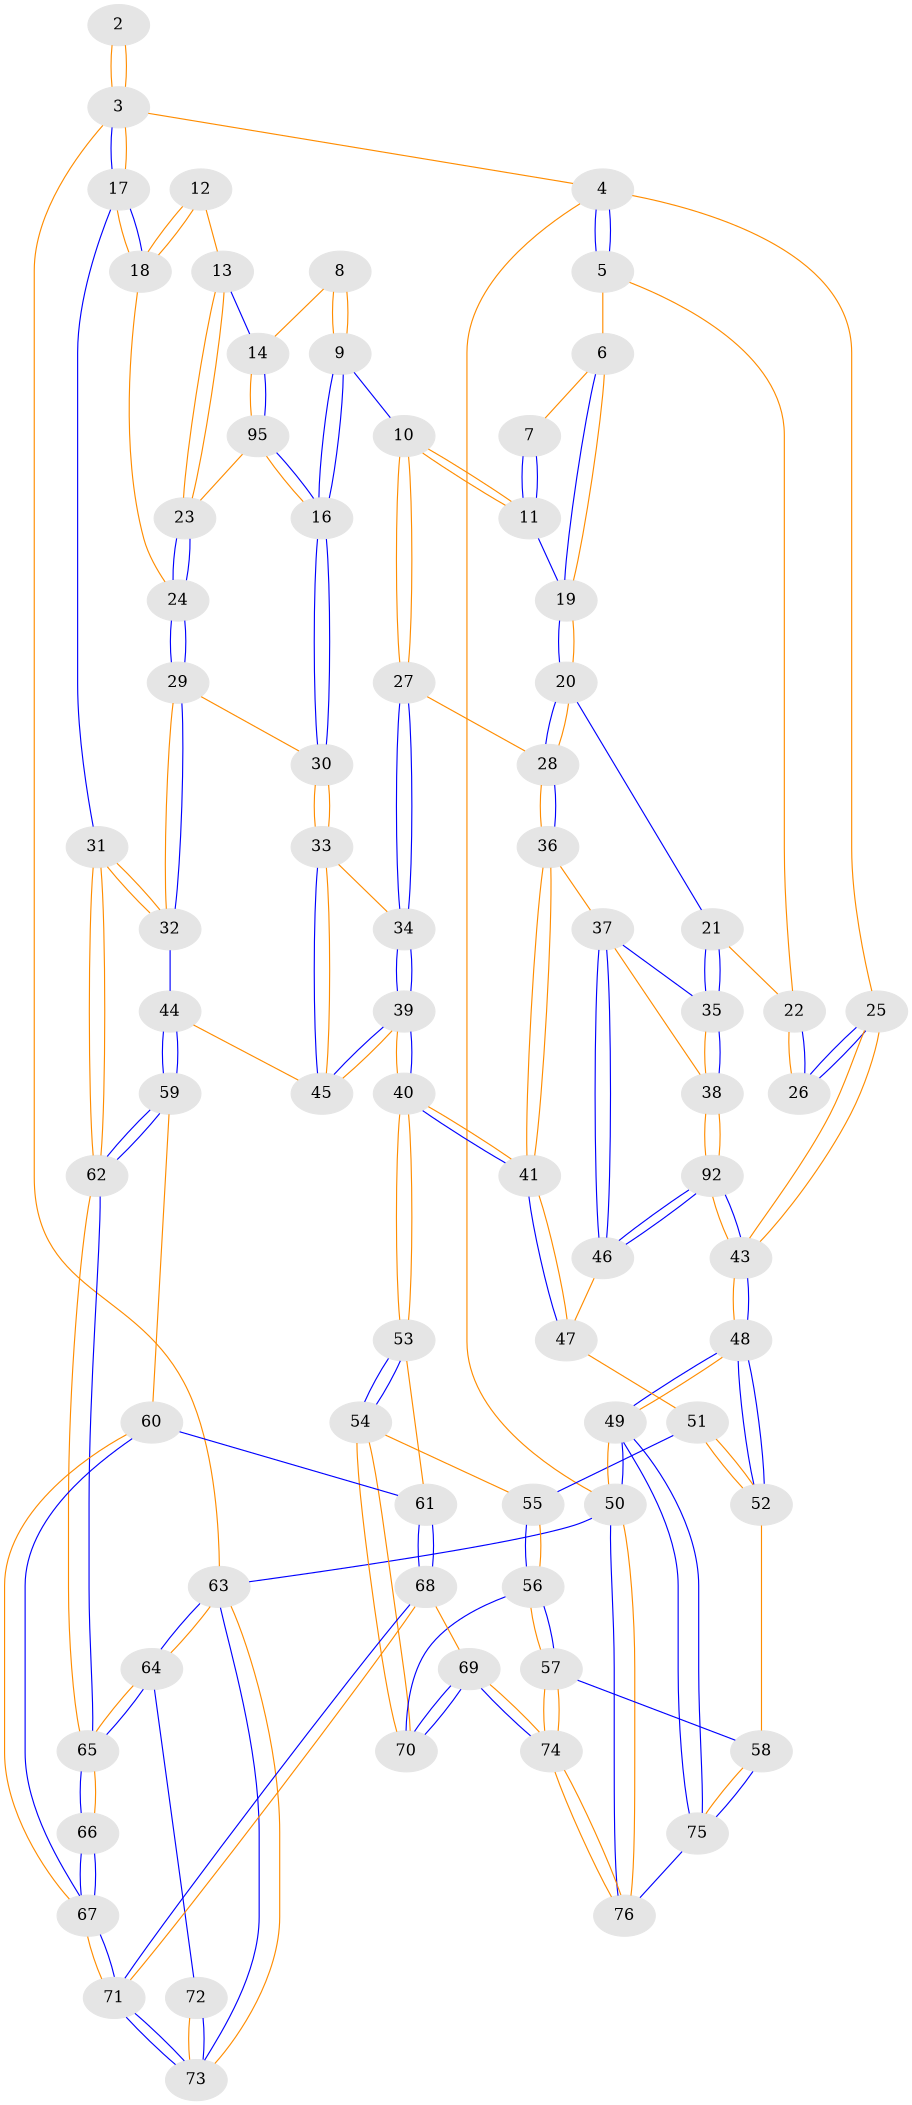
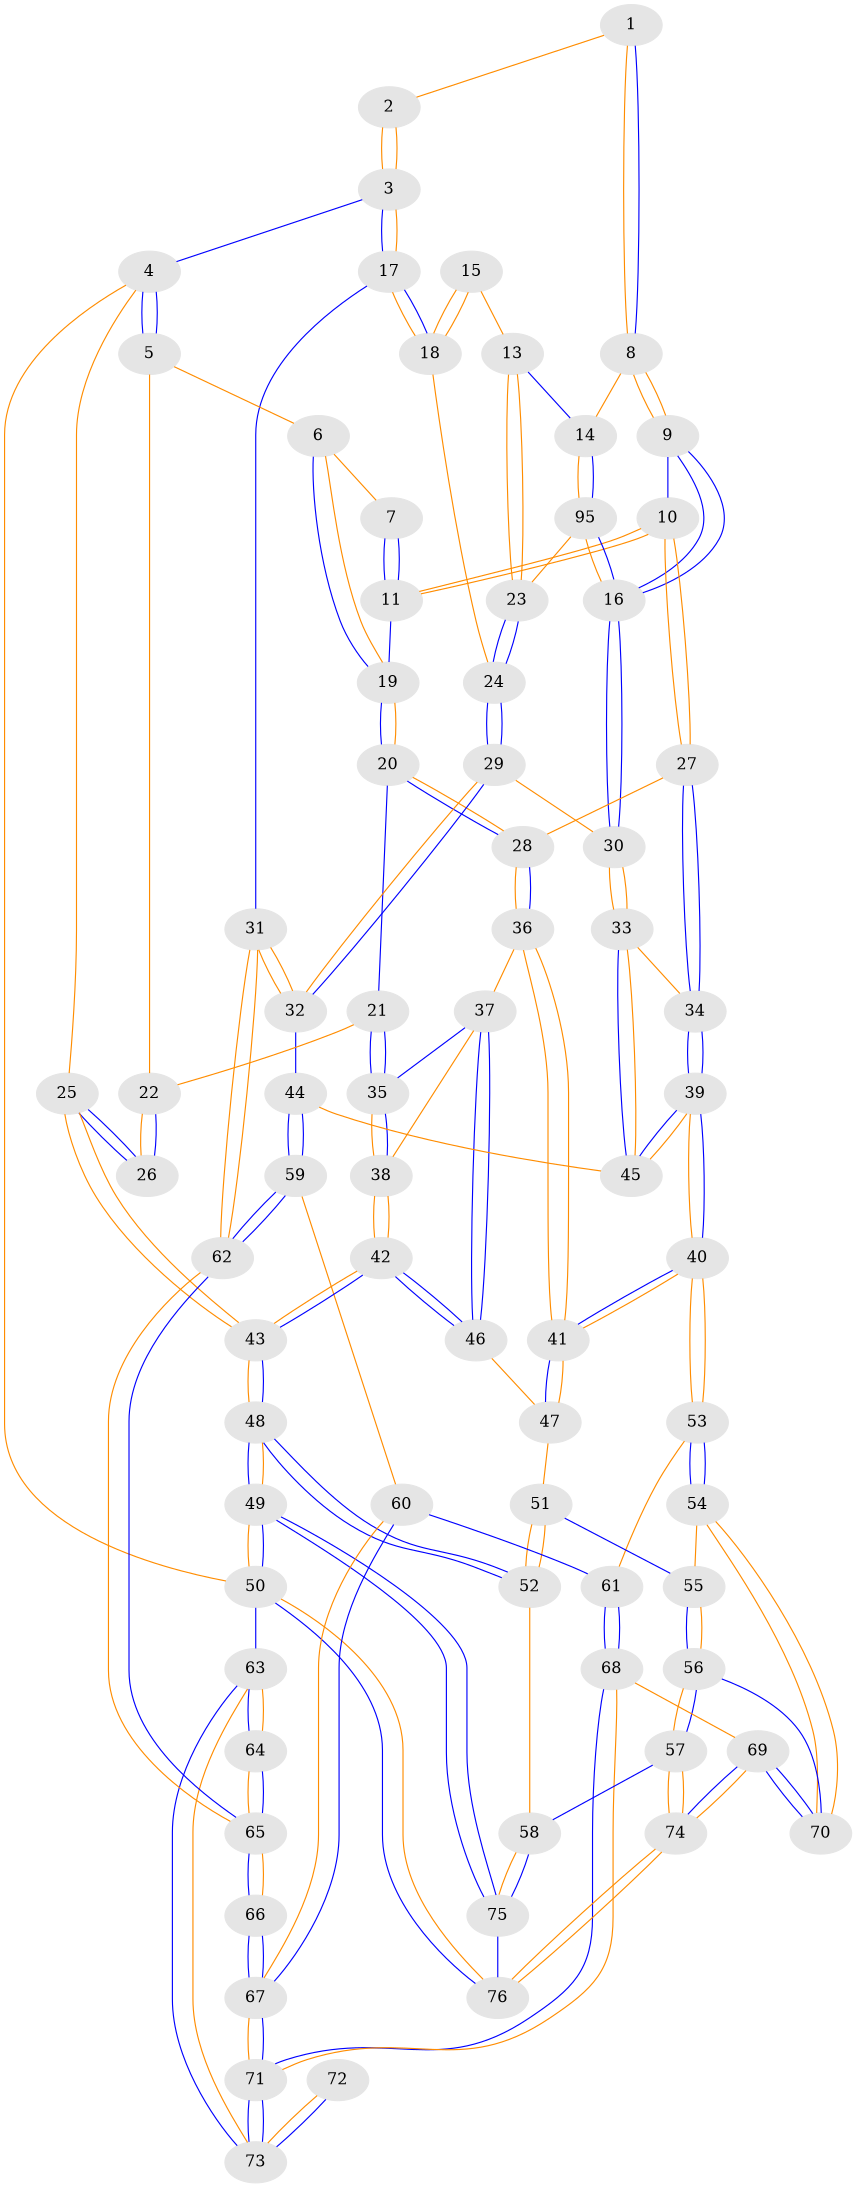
none -> (631, 25)
(361, 148) -> (269, 231)
(201, 190) -> (472, 272)
(34, 868) -> none
(712, 1176) -> (381, 1258)
(174, 1834) -> none
